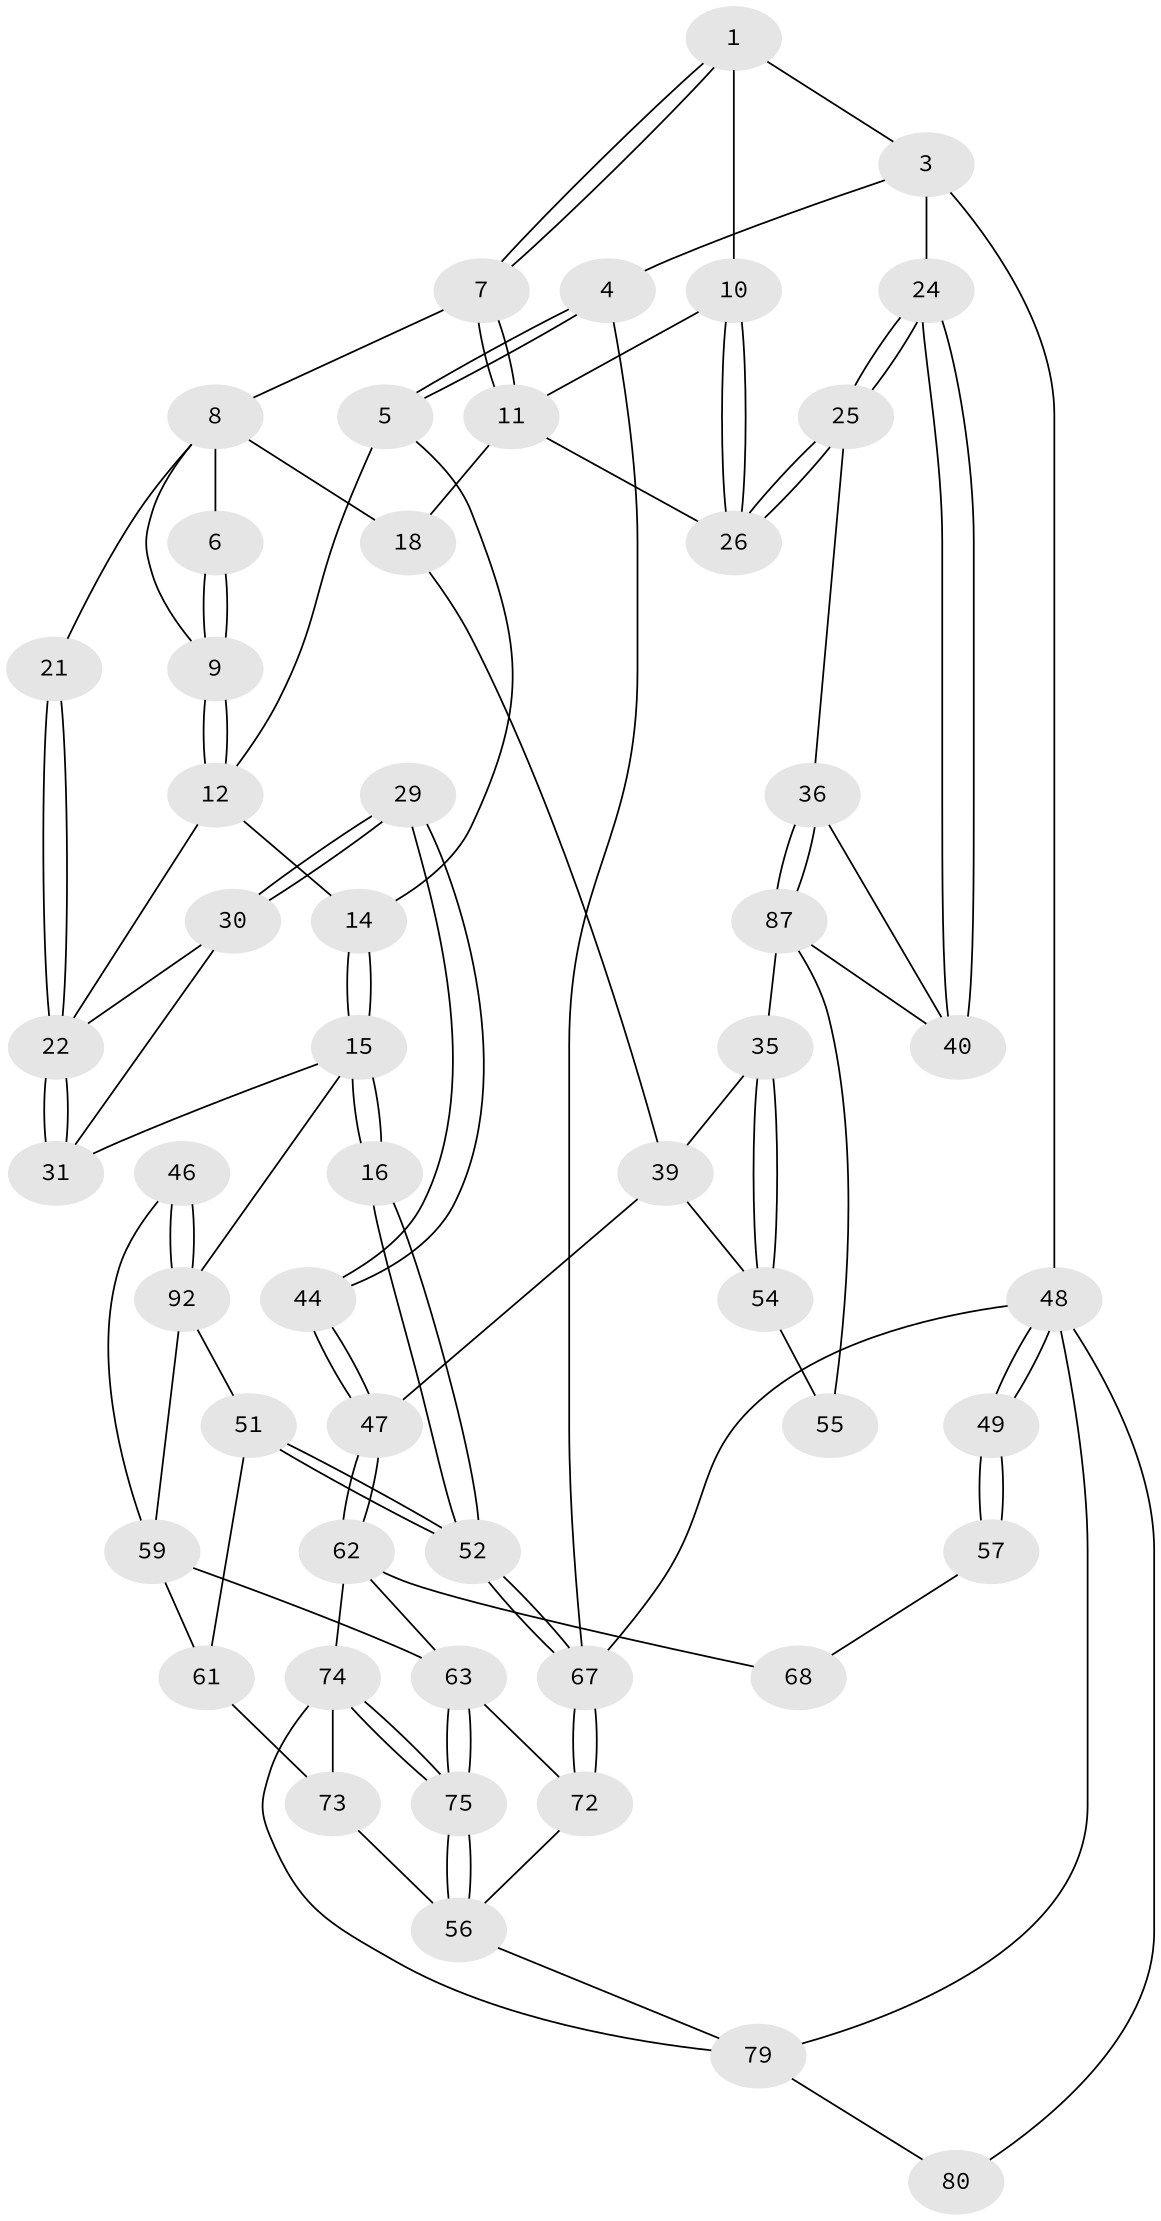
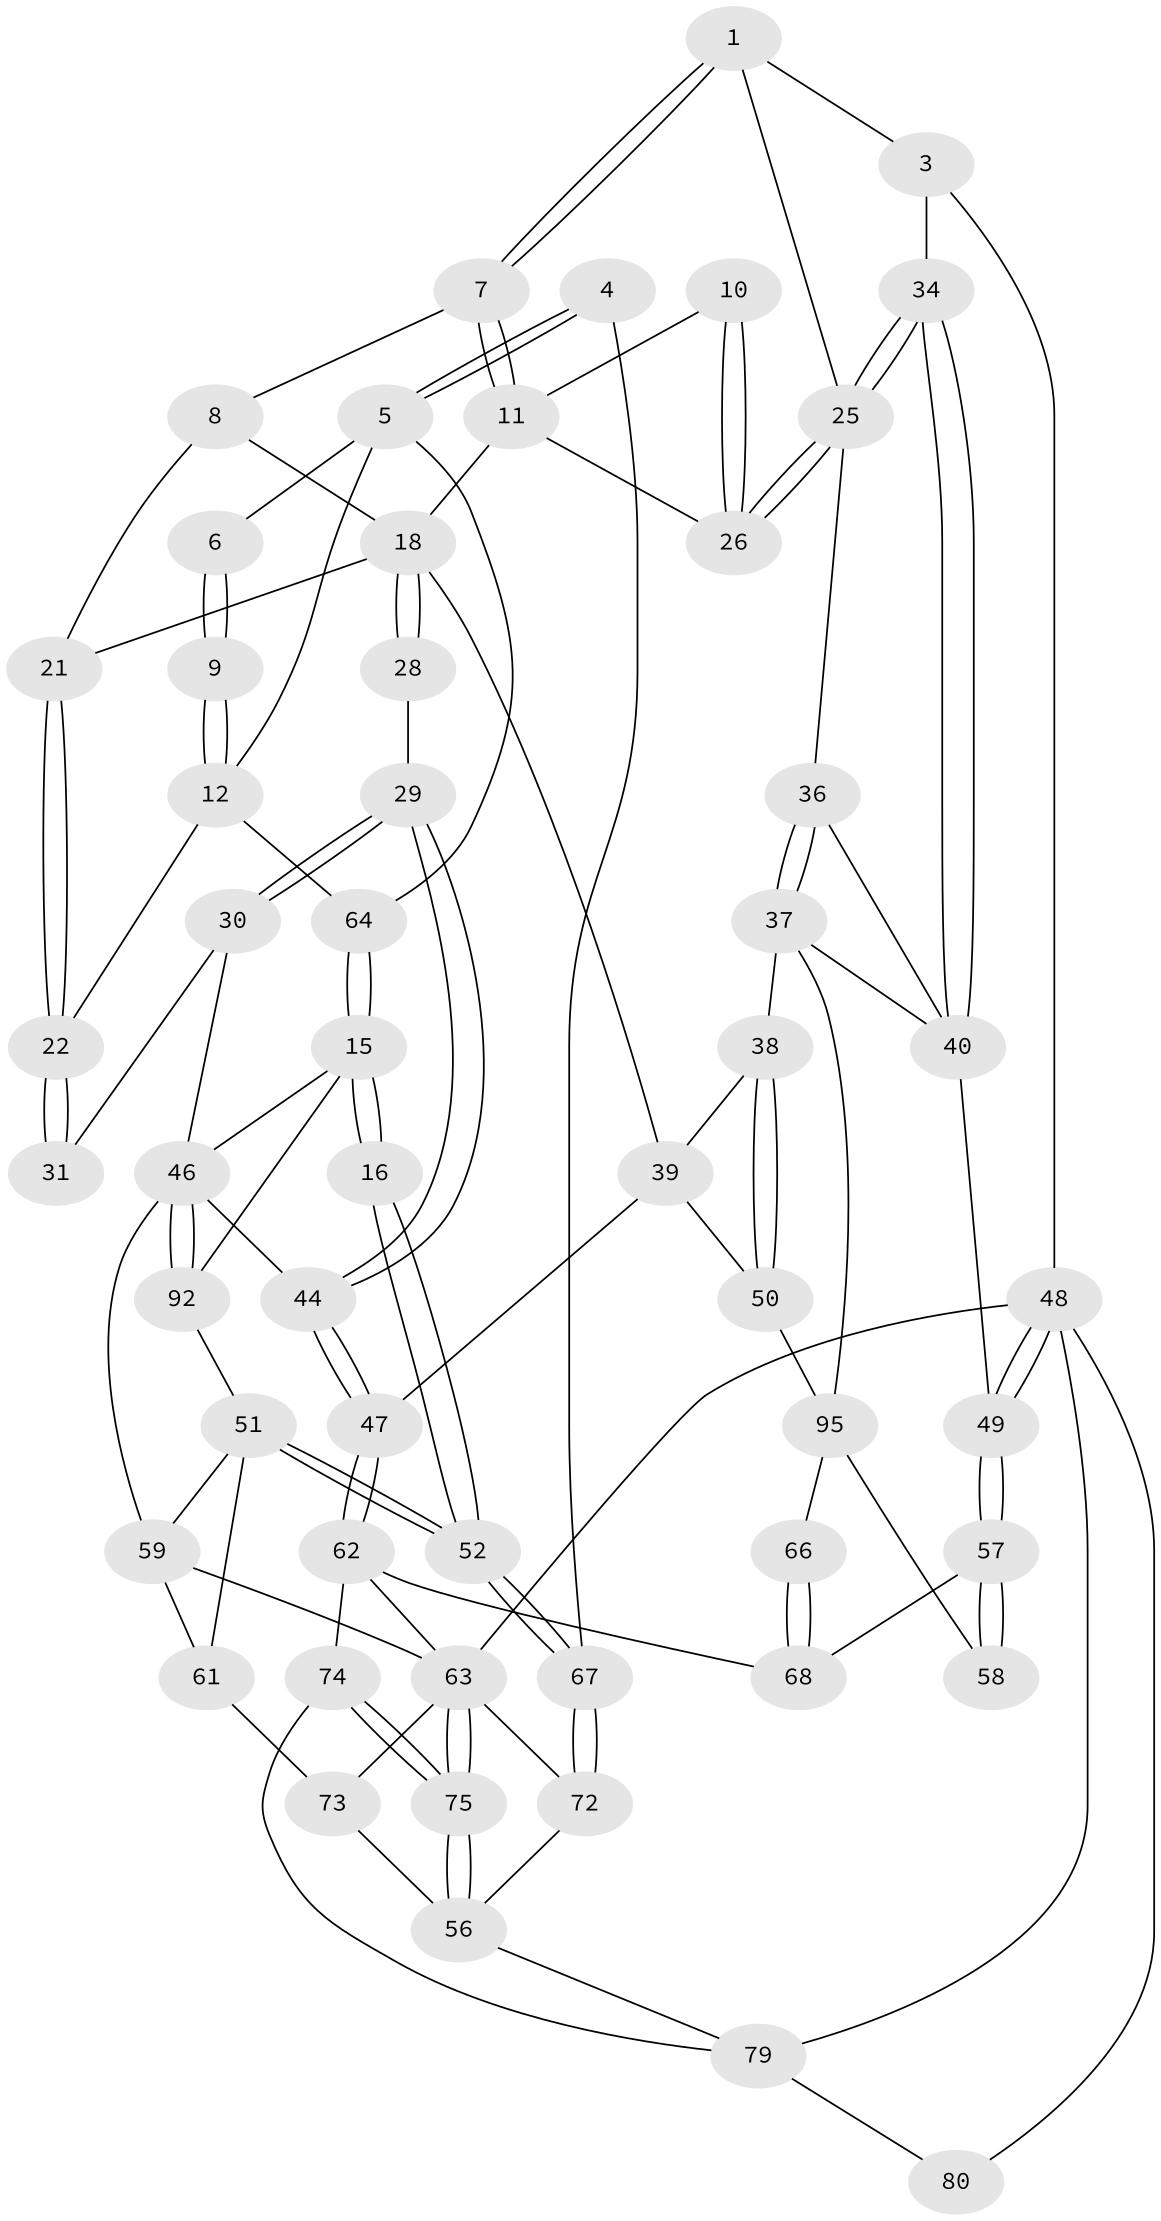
(734, 165) -> (790, 228)
(764, 223) -> none
(926, 291) -> (926, 291)
(215, 480) -> (295, 484)
(146, 543) -> none
none -> (238, 604)
none -> (408, 669)
(359, 921) -> (359, 921)
(779, 921) -> (779, 921)
(145, 984) -> (208, 1047)
(765, 1047) -> (765, 1047)
(205, 1107) -> (271, 1110)
none -> (245, 1236)
none -> (975, 1236)
(765, 1300) -> (765, 1300)
(750, 1410) -> (697, 1403)
(167, 1426) -> (201, 1489)
(830, 1426) -> (830, 1426)
none -> (799, 1552)
none -> (991, 1678)
(333, 1741) -> (411, 1726)
